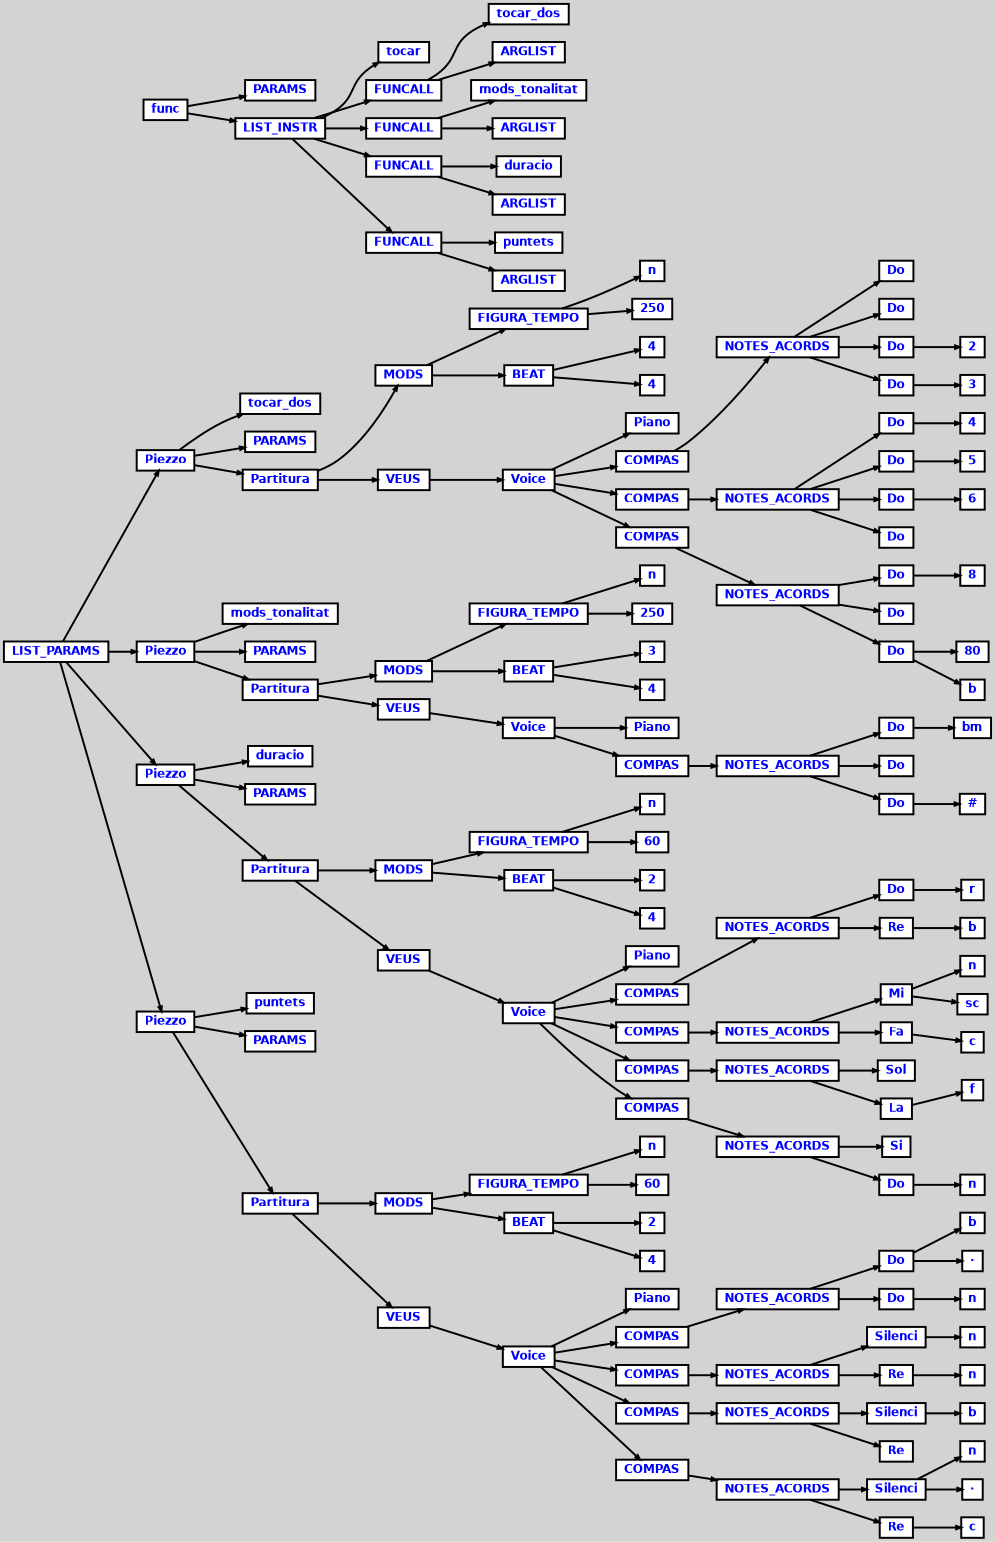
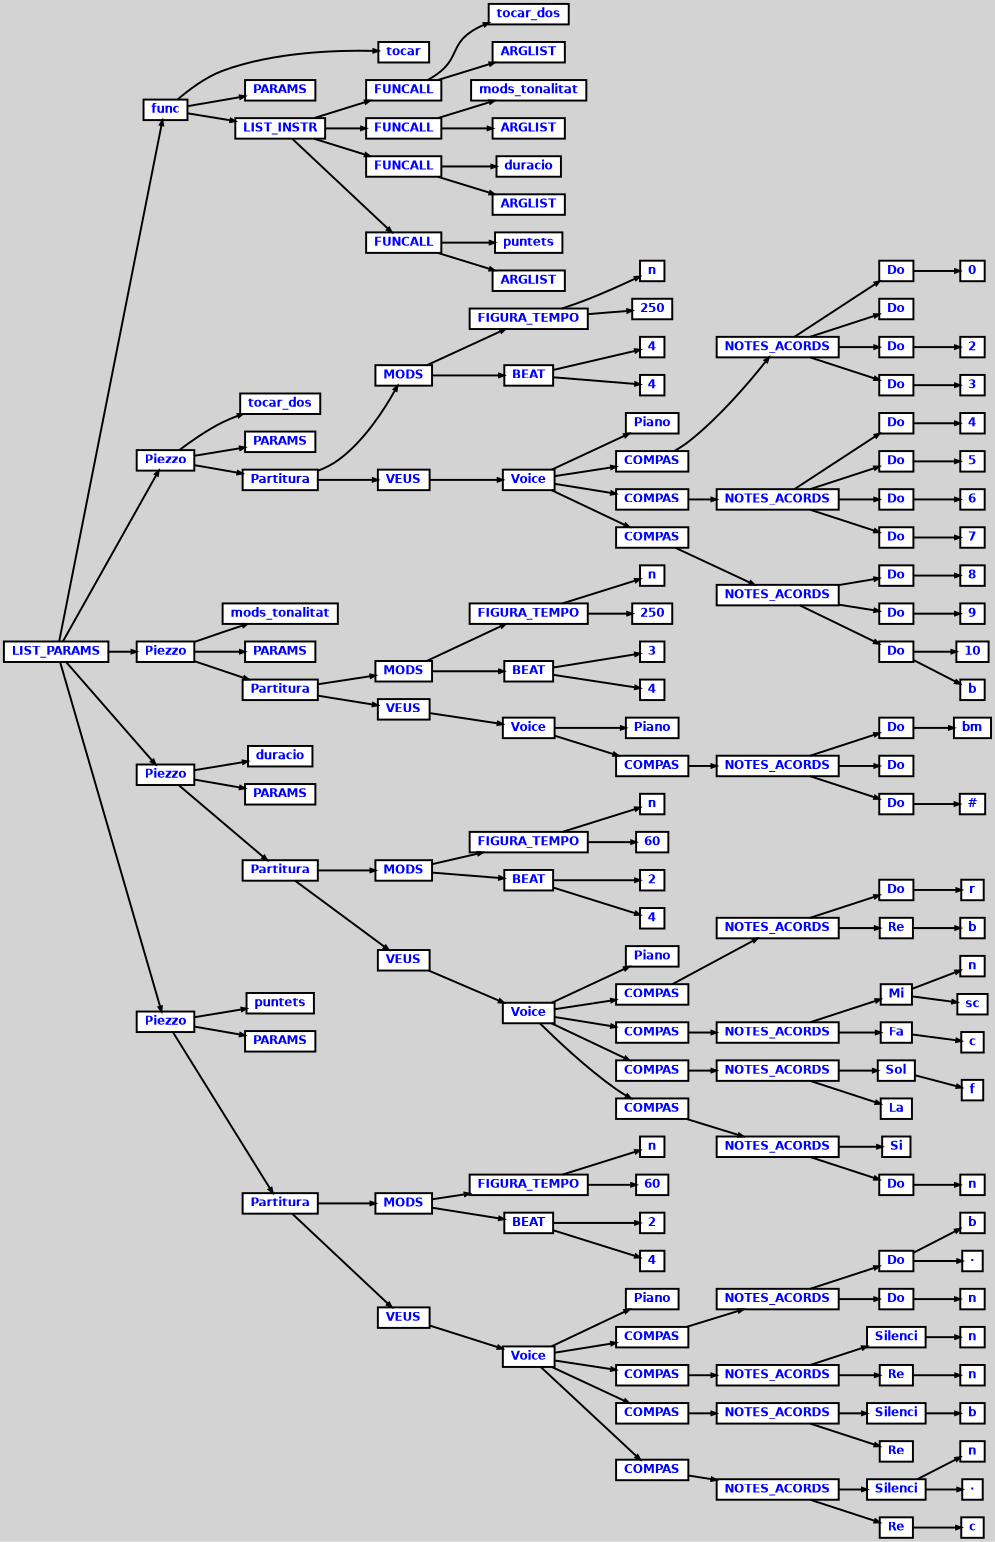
(350, 94) -> (270, 58)
none -> (972, 271)
none -> (110, 383)
none -> (972, 538)
none -> (972, 614)
(972, 652) -> (972, 652)
(934, 1099) -> (936, 1081)
